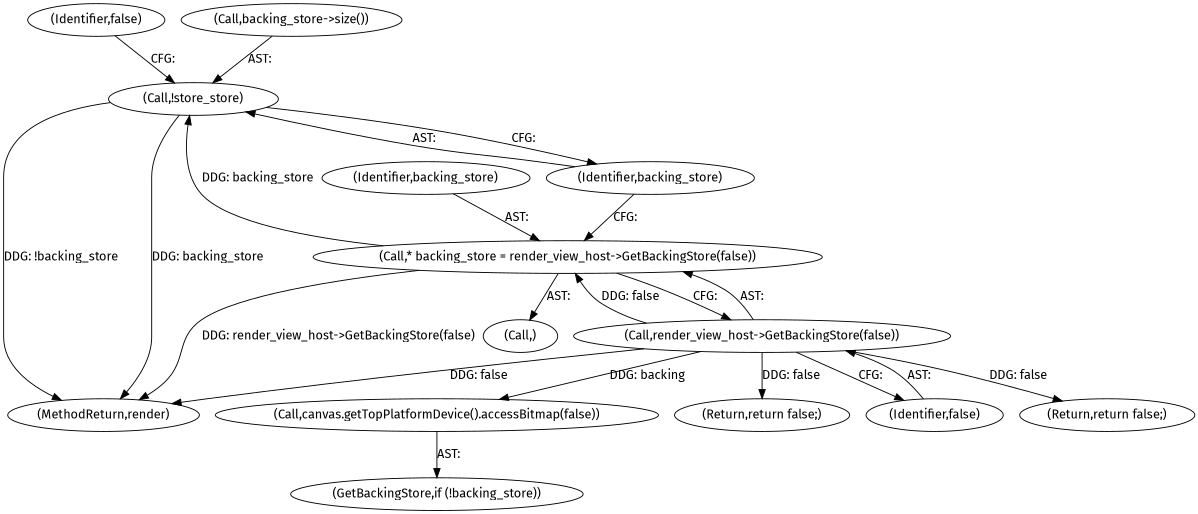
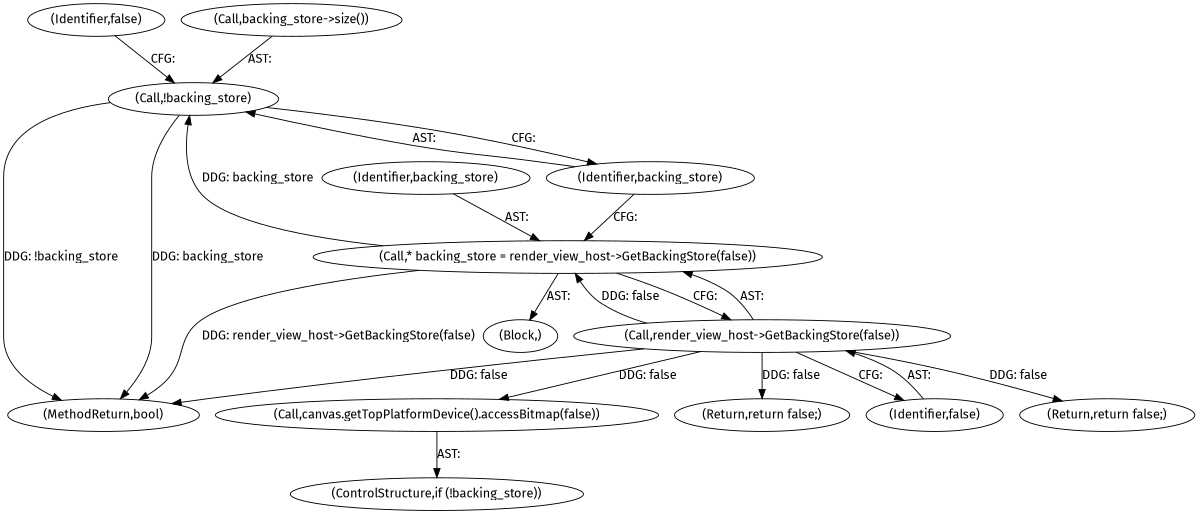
(193, 99) -> (193, 99)
(520, 336) -> (520, 336)
(648, 376) -> (648, 376)
(104, 415) -> (104, 415)
(437, 494) -> (437, 494)
